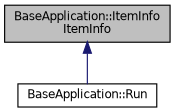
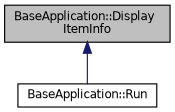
(87, 24) -> (87, 24)
